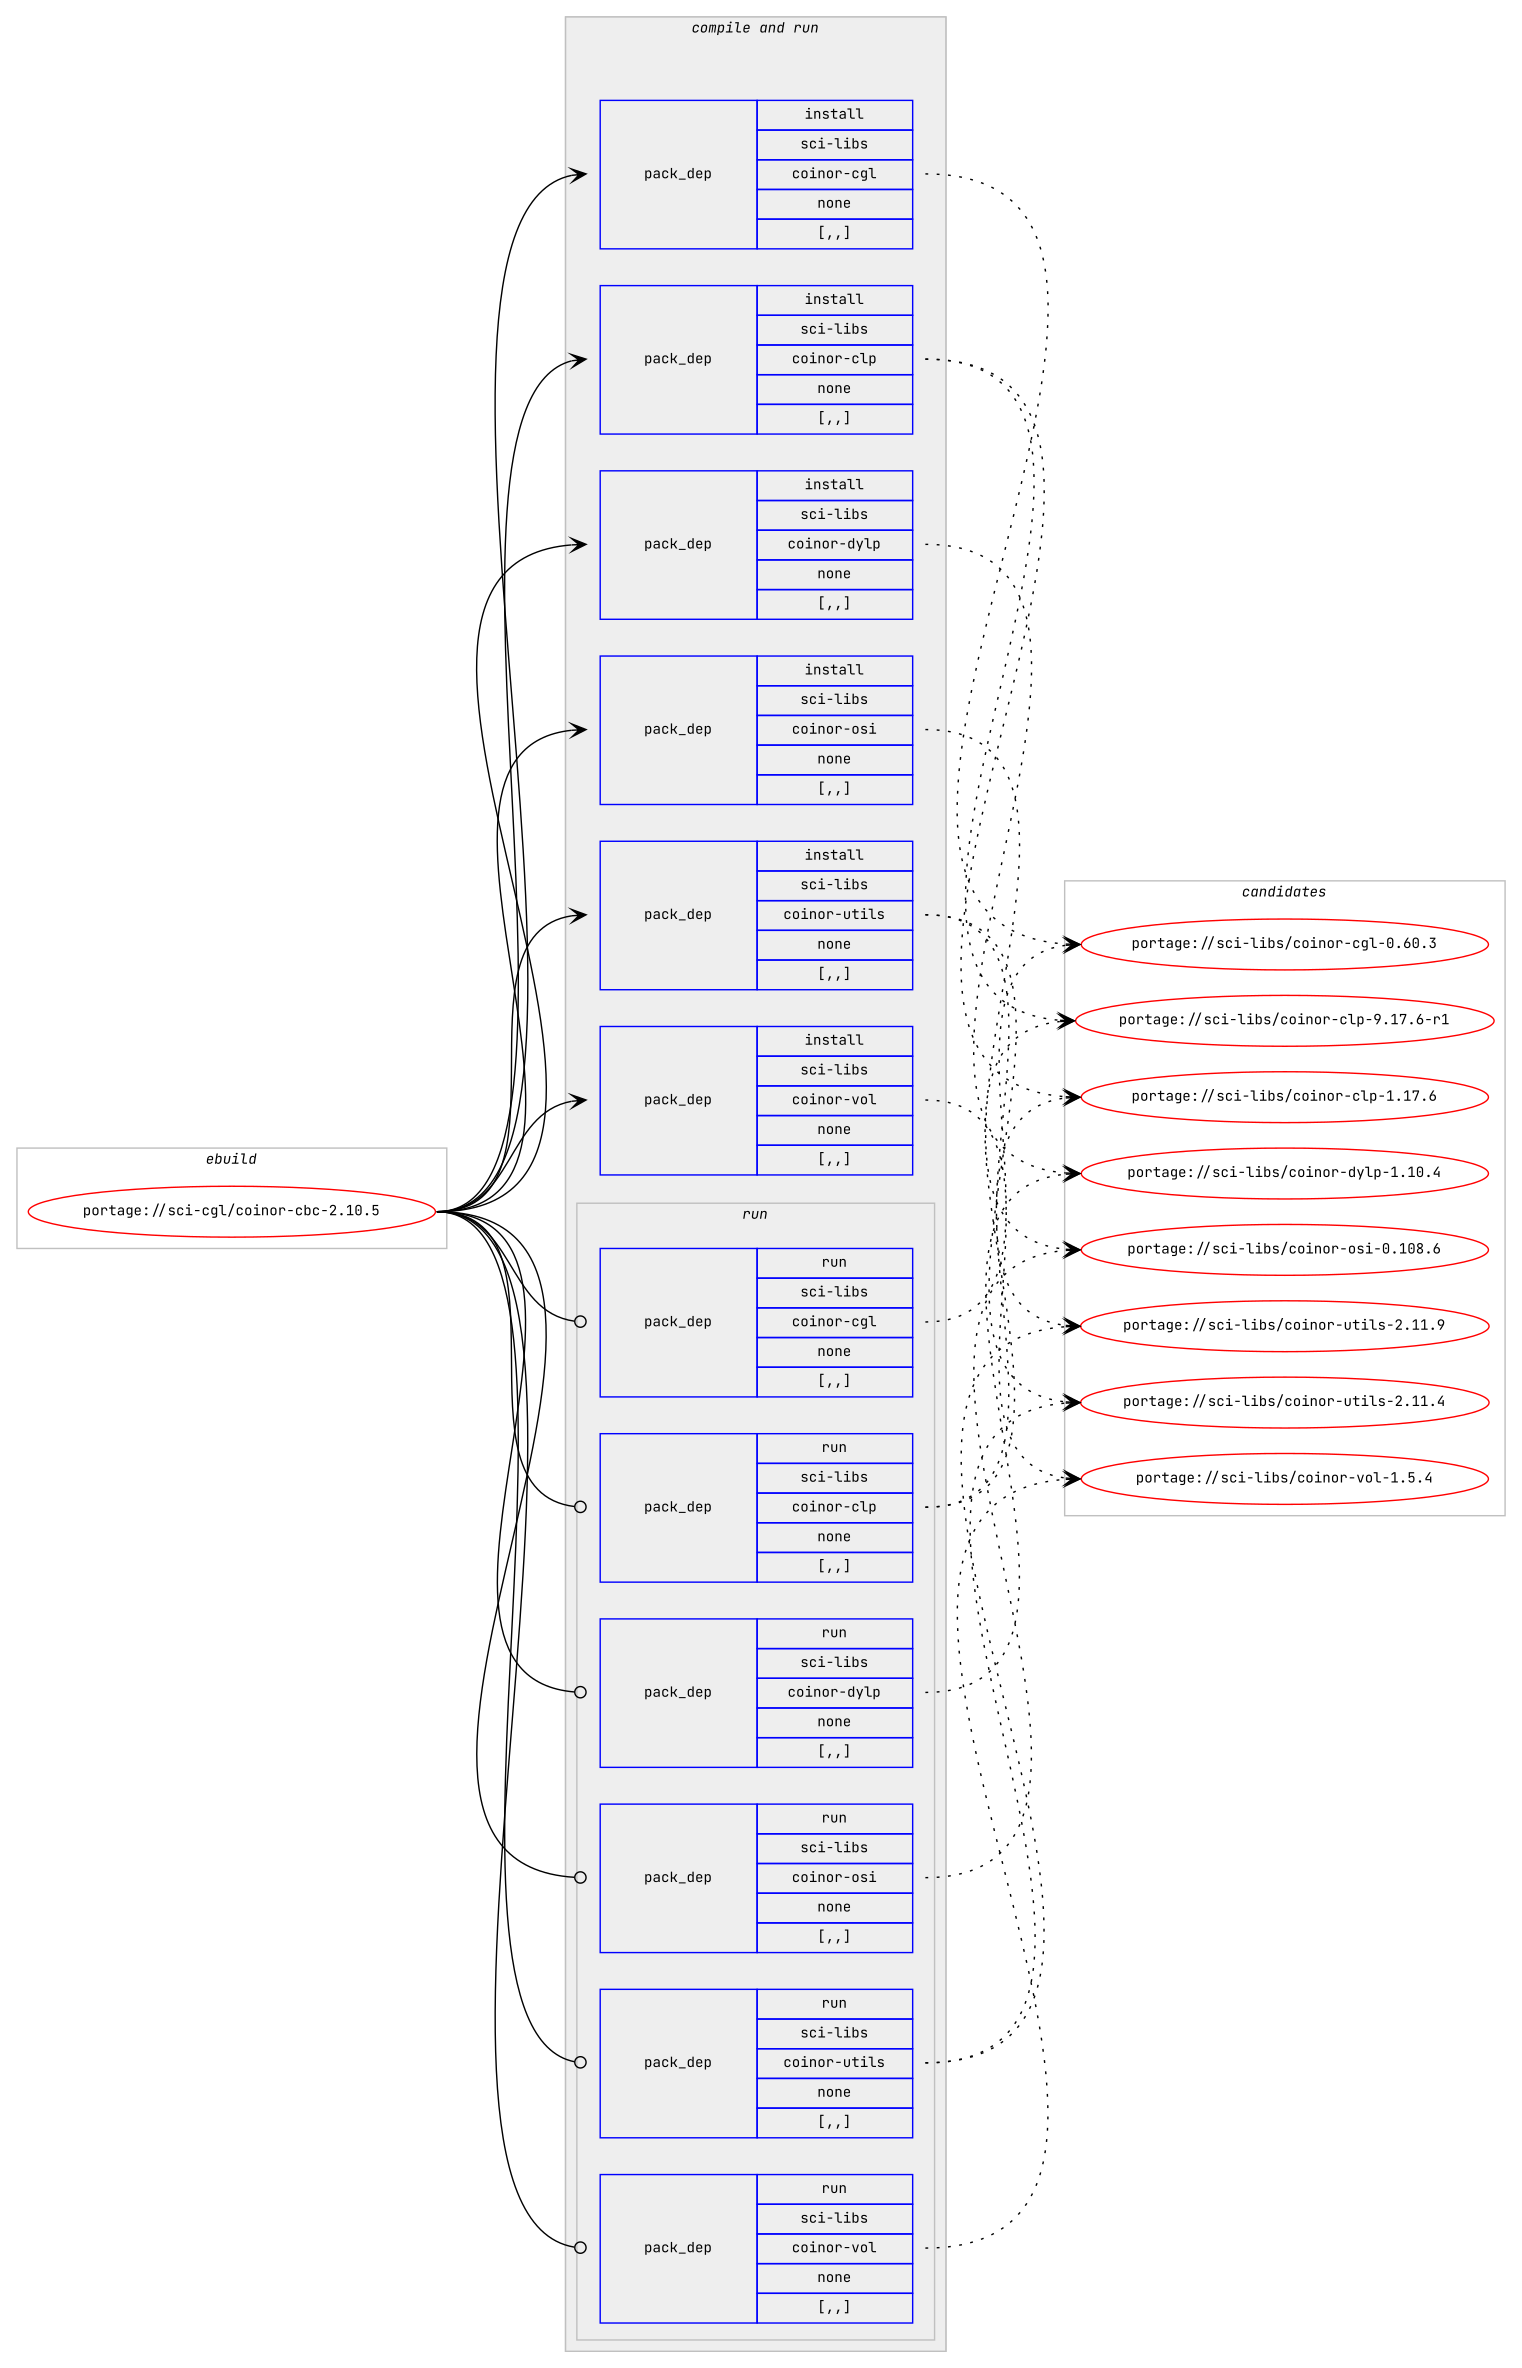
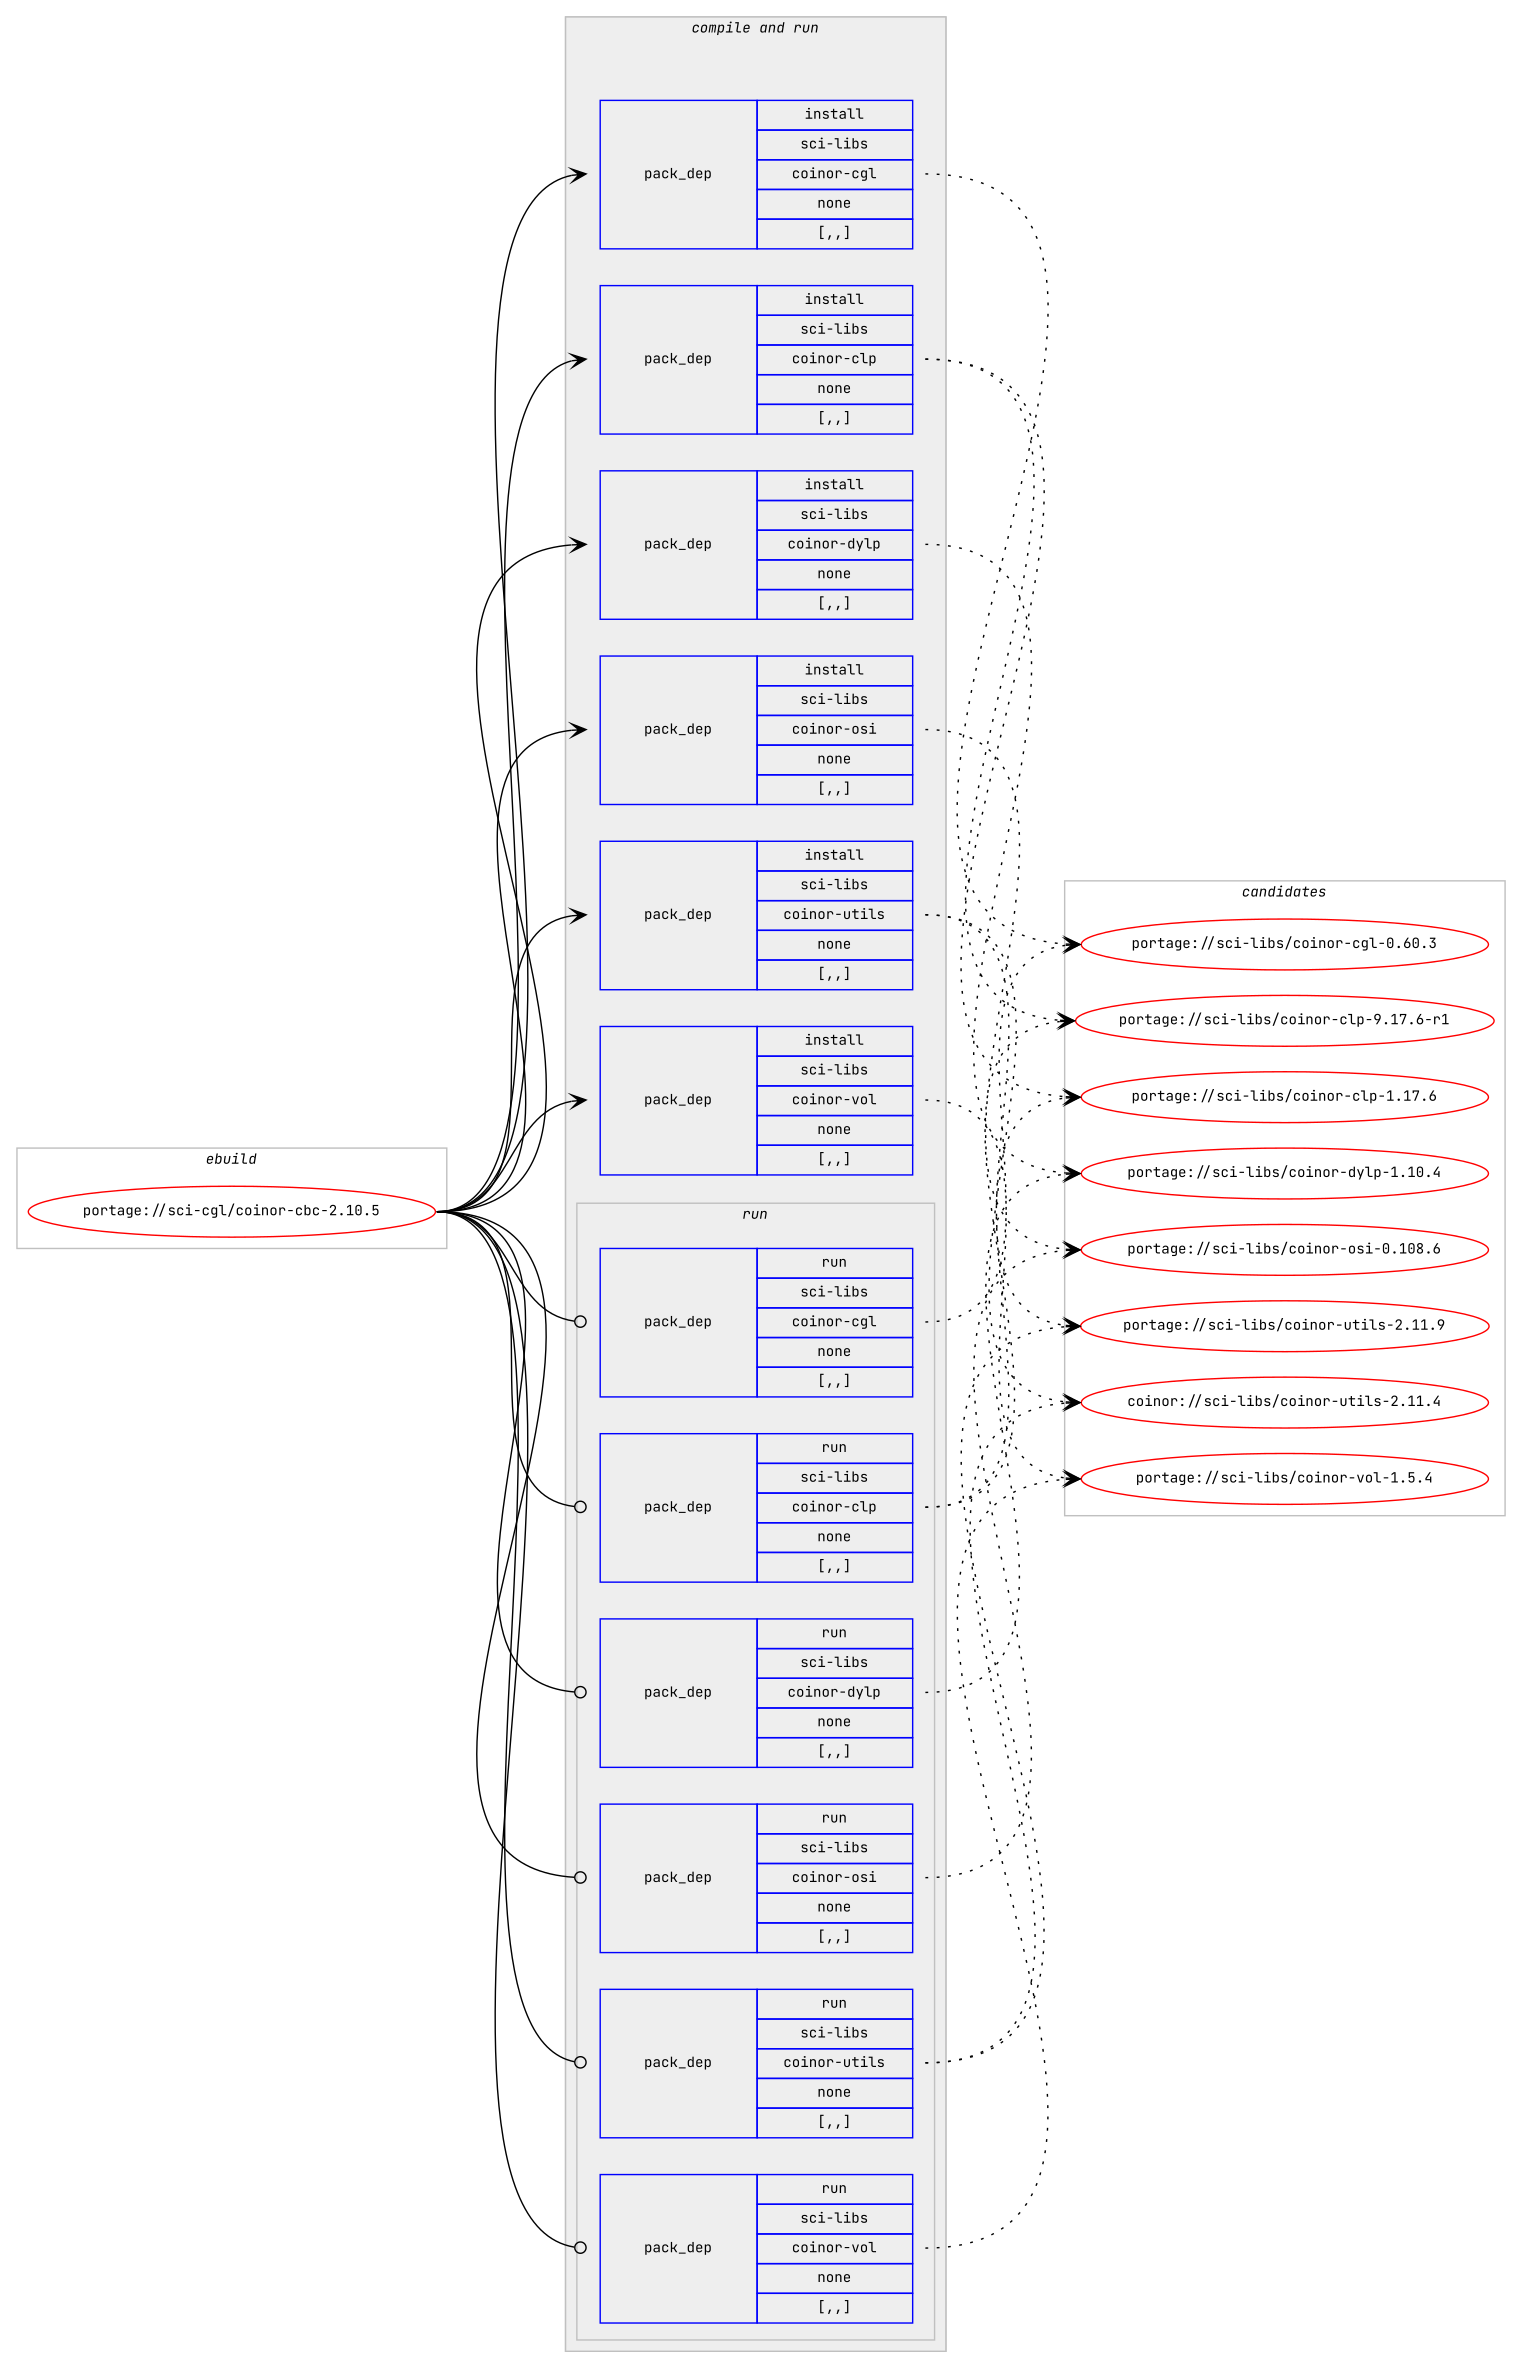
(1285, 1403) -> (1285, 1403)
